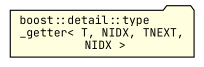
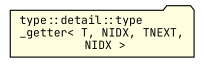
(102, 34) -> (102, 34)
